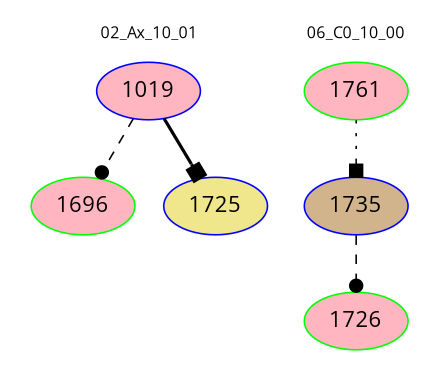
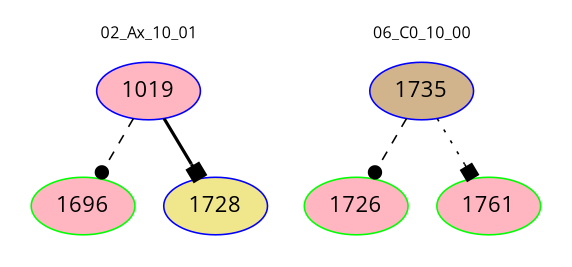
(356, 141) -> (451, 141)
(216, 206) -> (216, 206)
